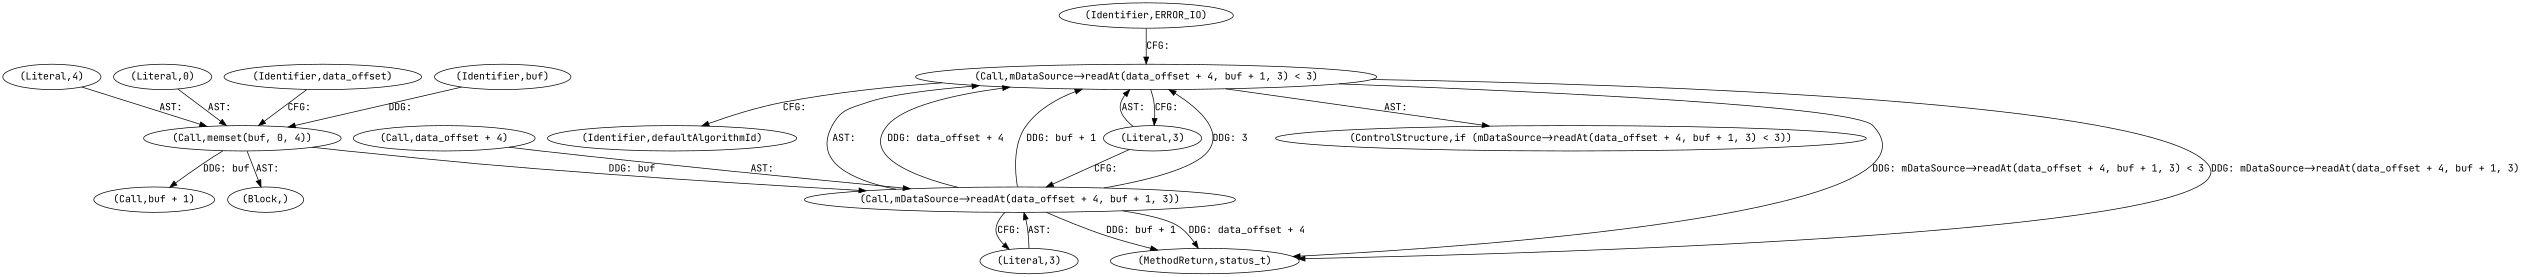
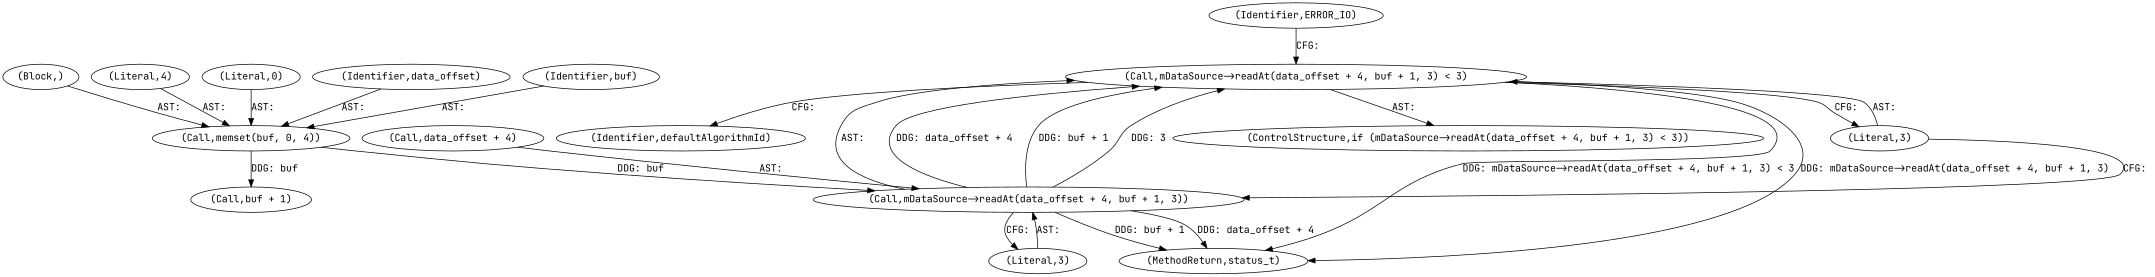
(302, 108) -> (356, 108)
(403, 108) -> (456, 108)
(253, 166) -> (134, 106)
